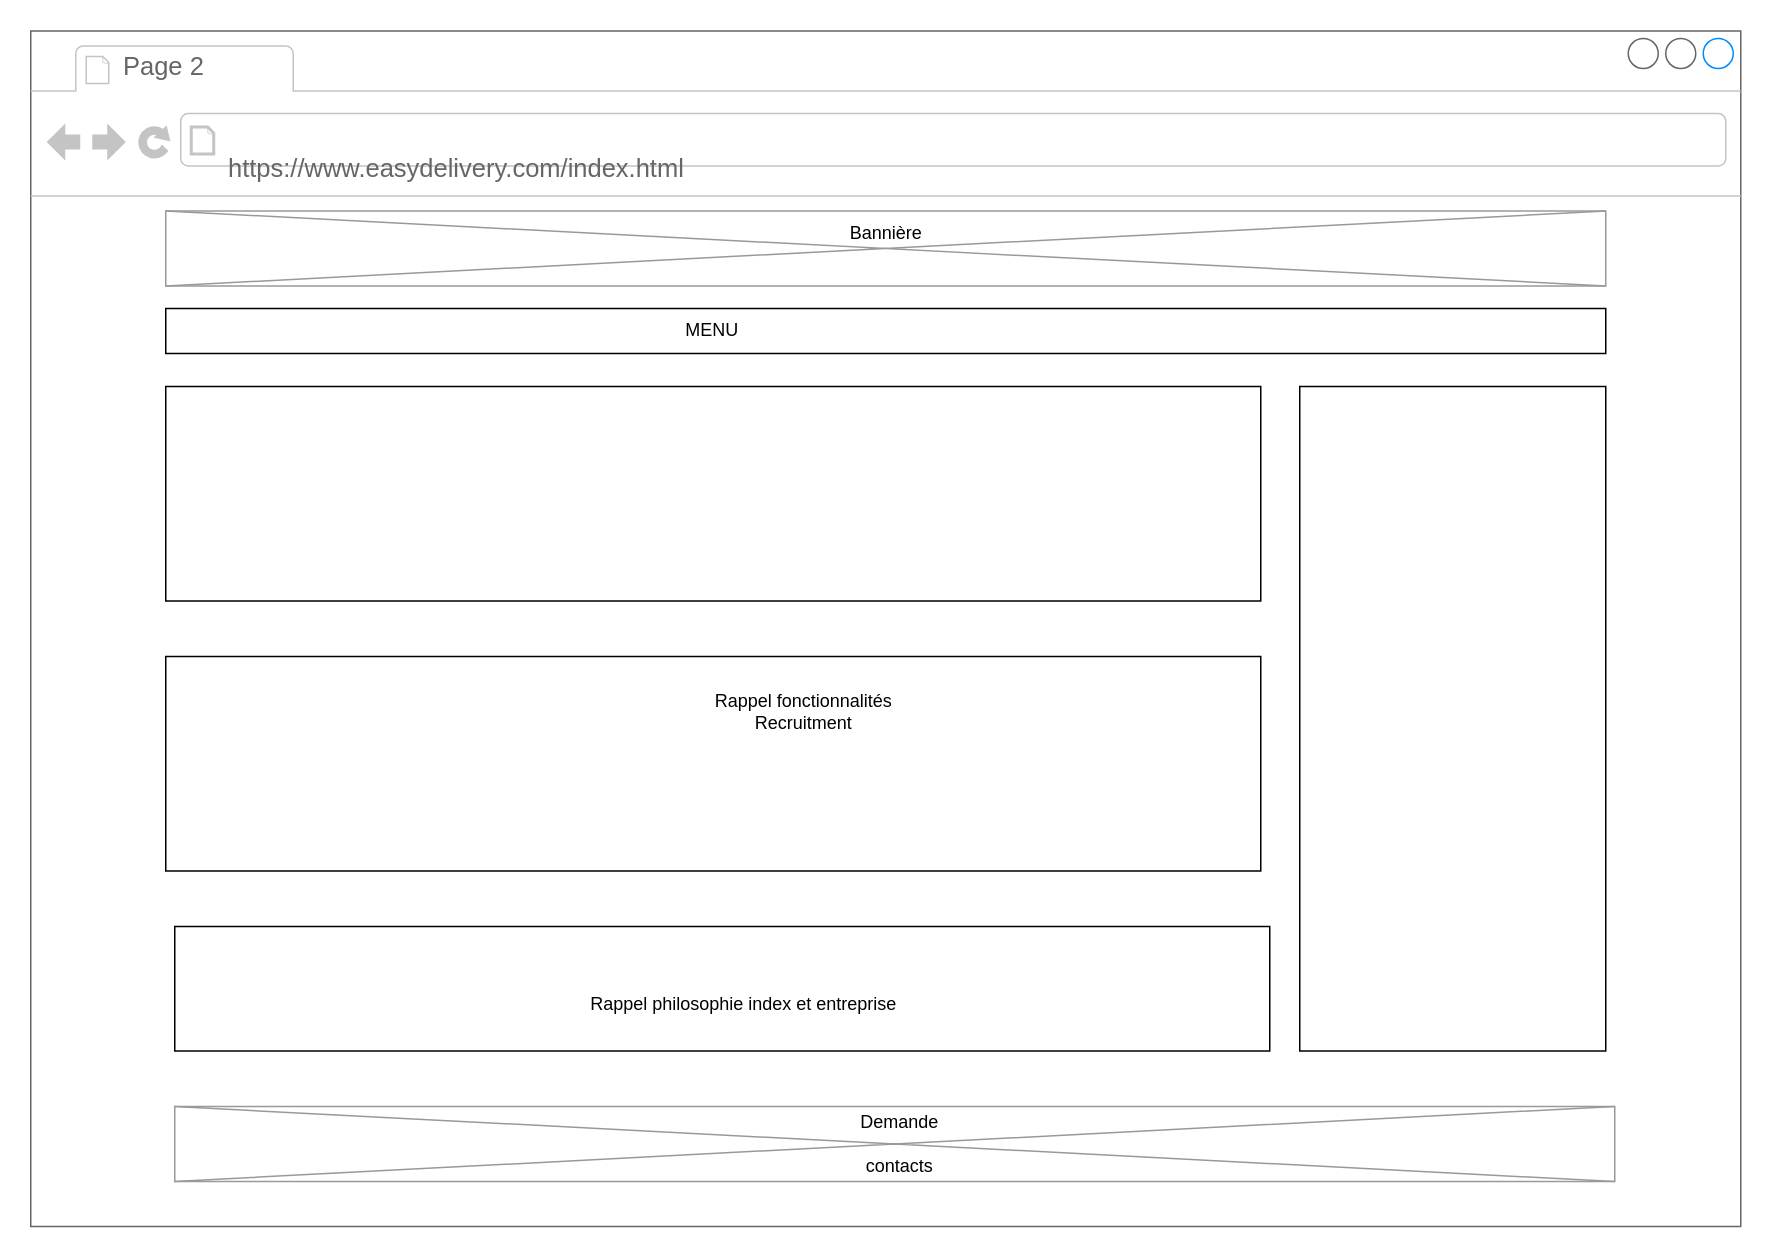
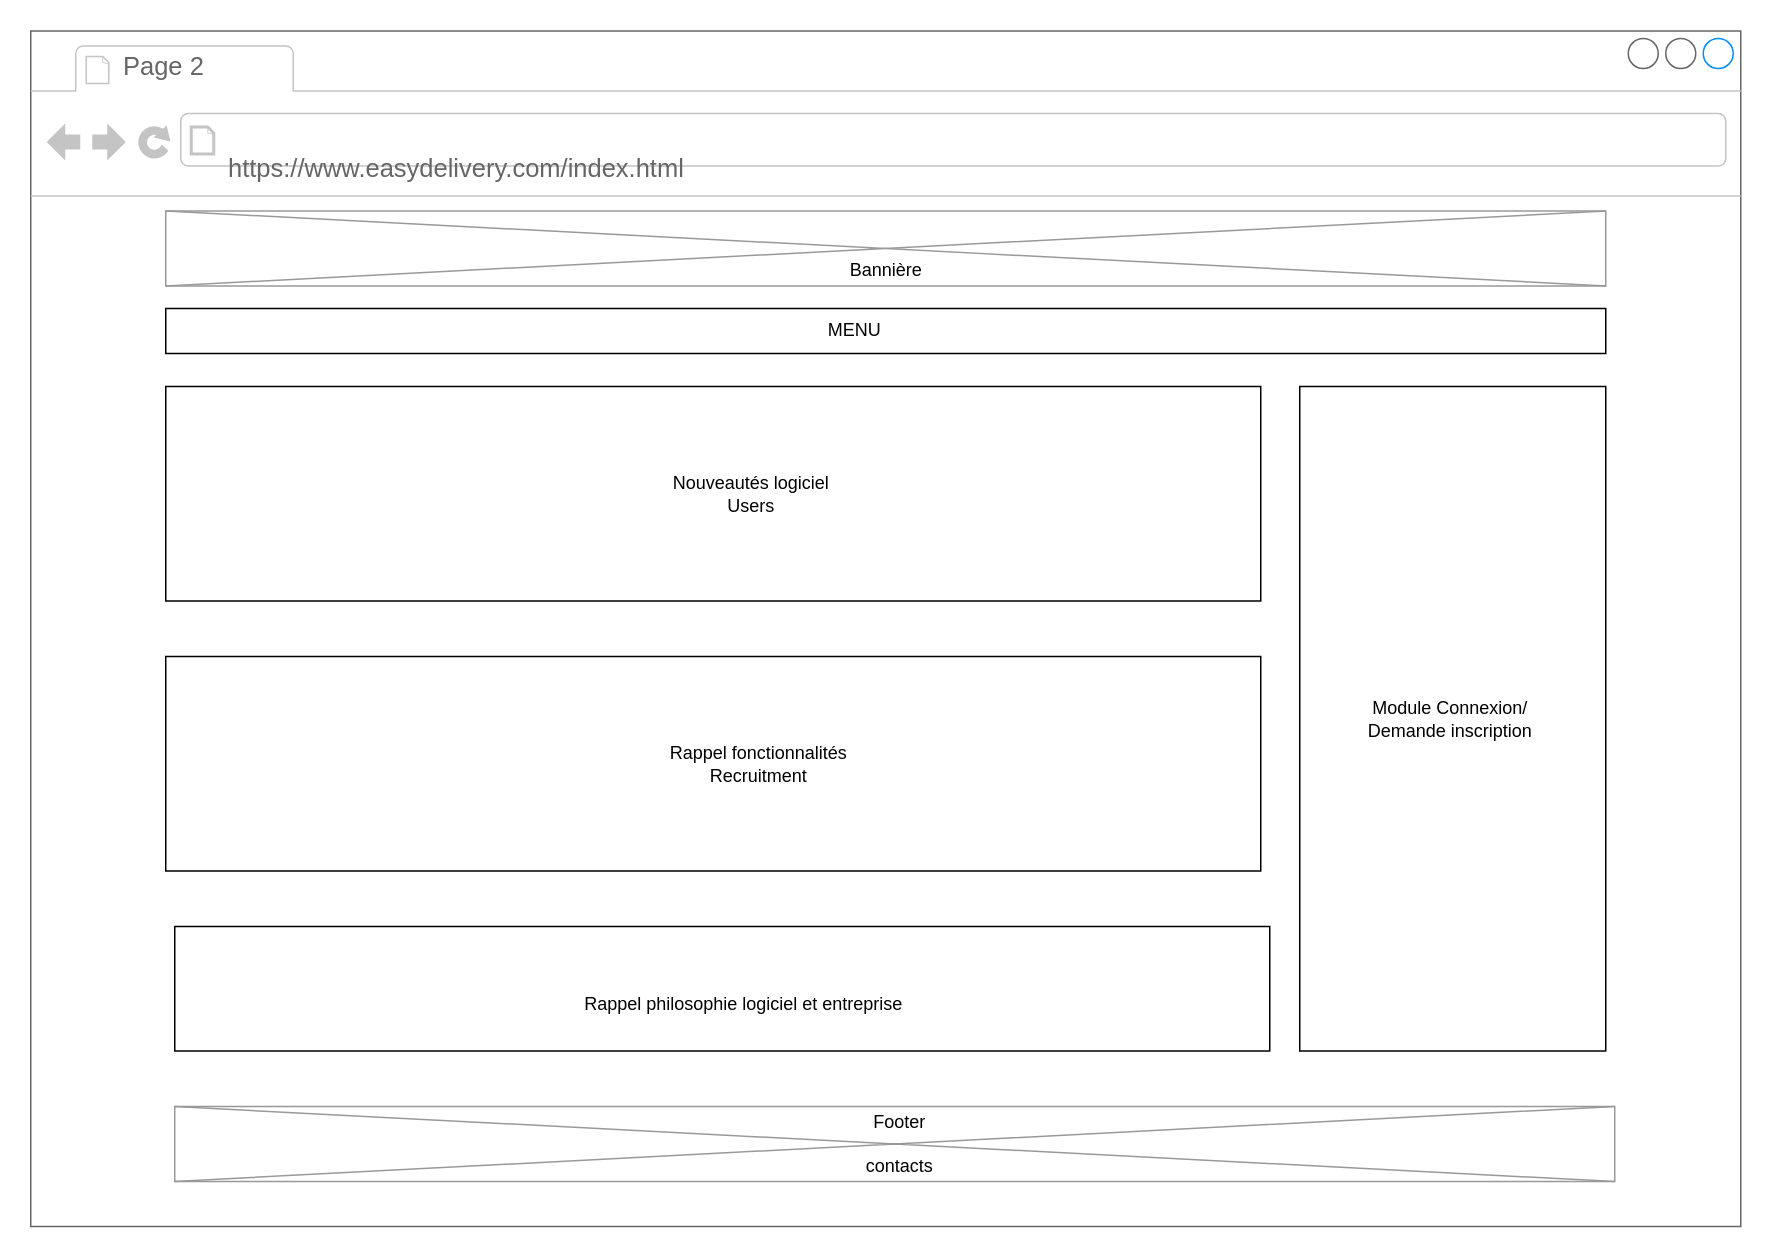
(886, 233) -> (886, 271)
(712, 331) -> (854, 331)
none -> (751, 494)
(803, 711) -> (758, 764)
none -> (1450, 719)
(744, 1004) -> (744, 1004)
(900, 1144) -> (900, 1144)
